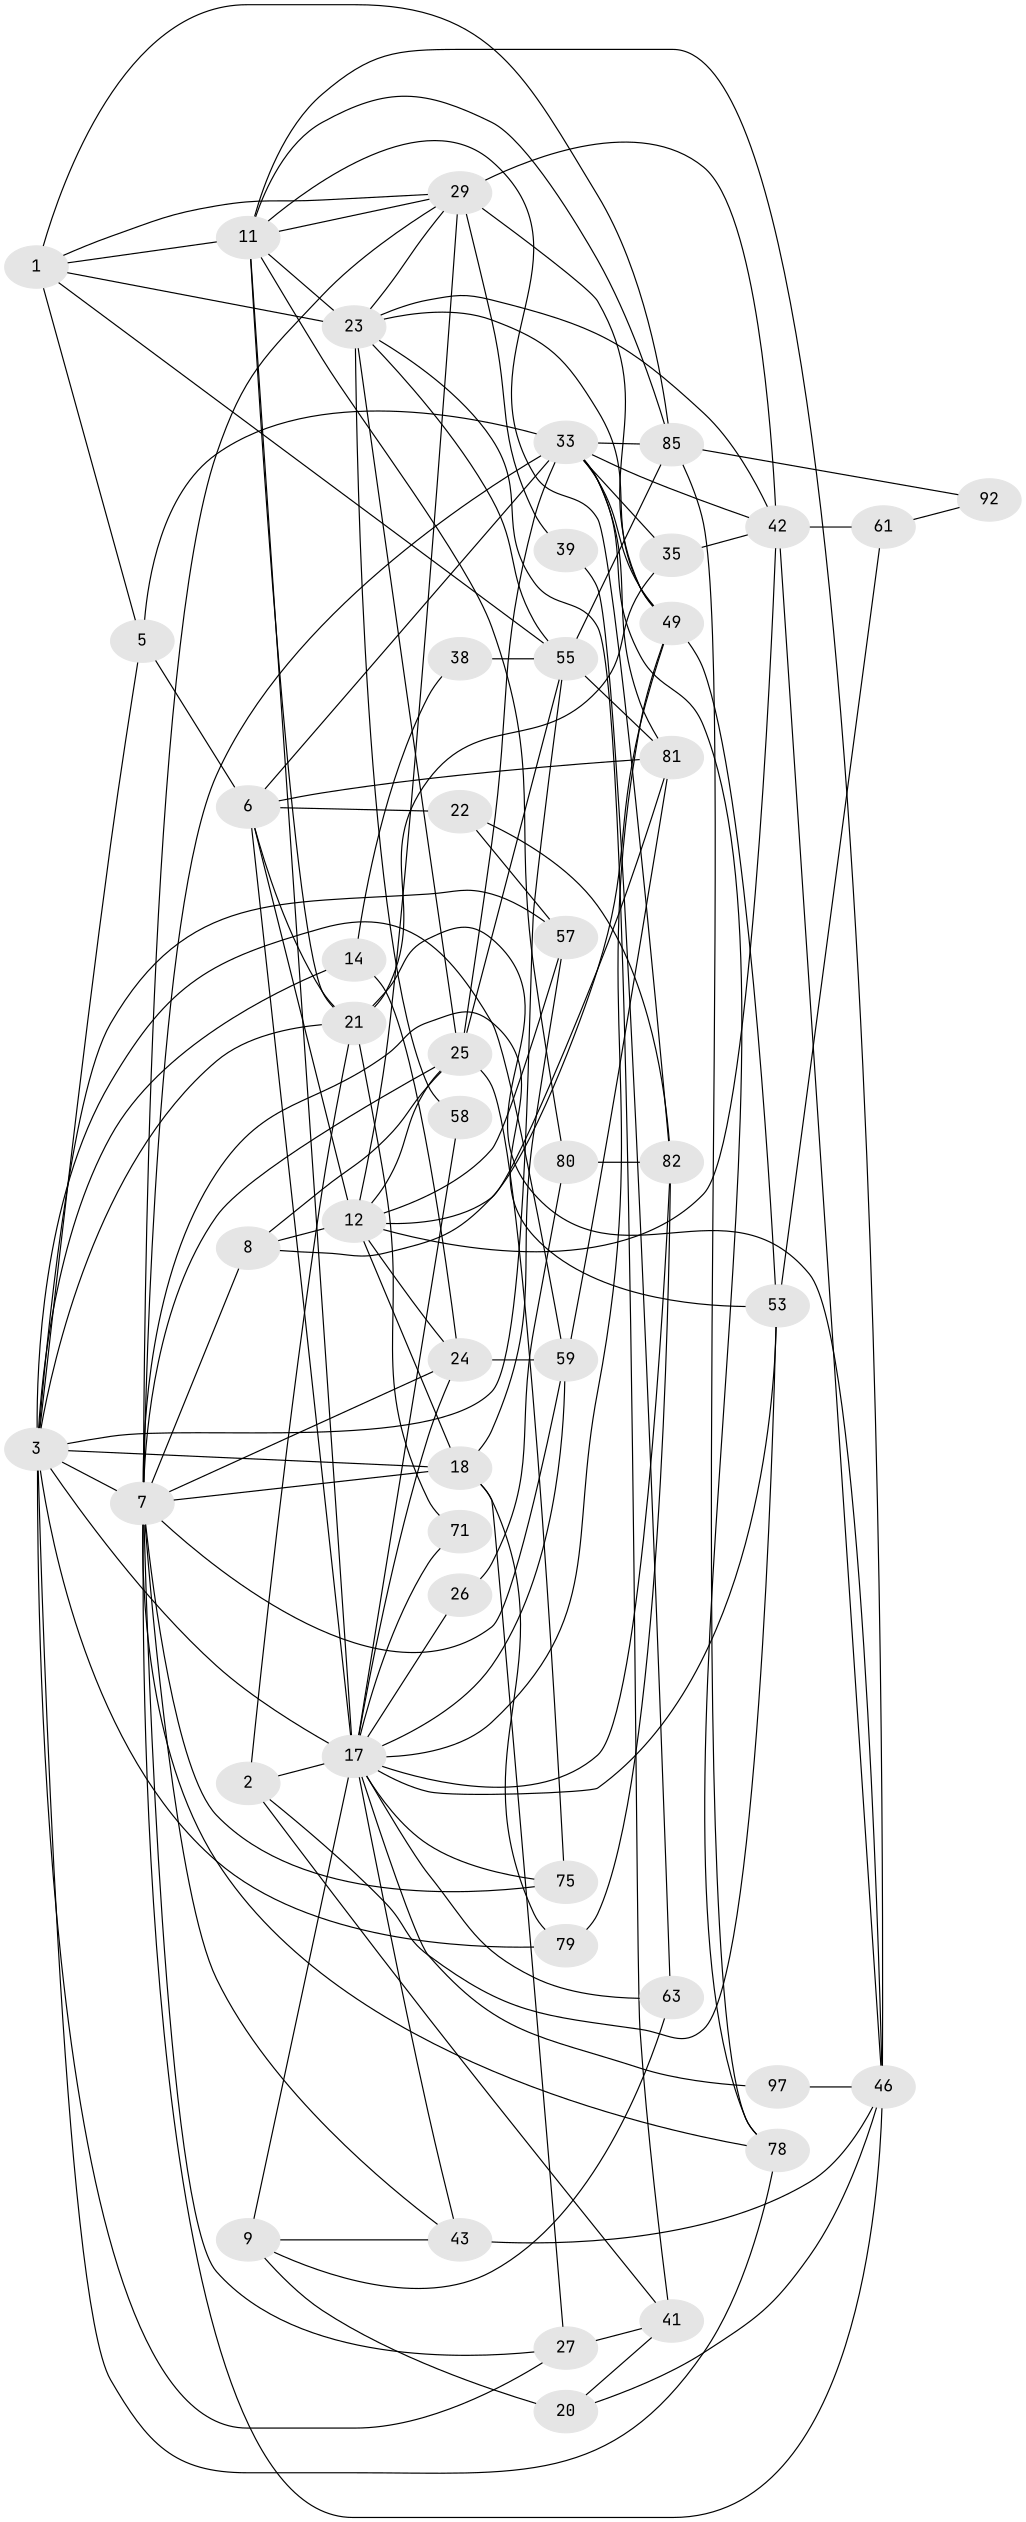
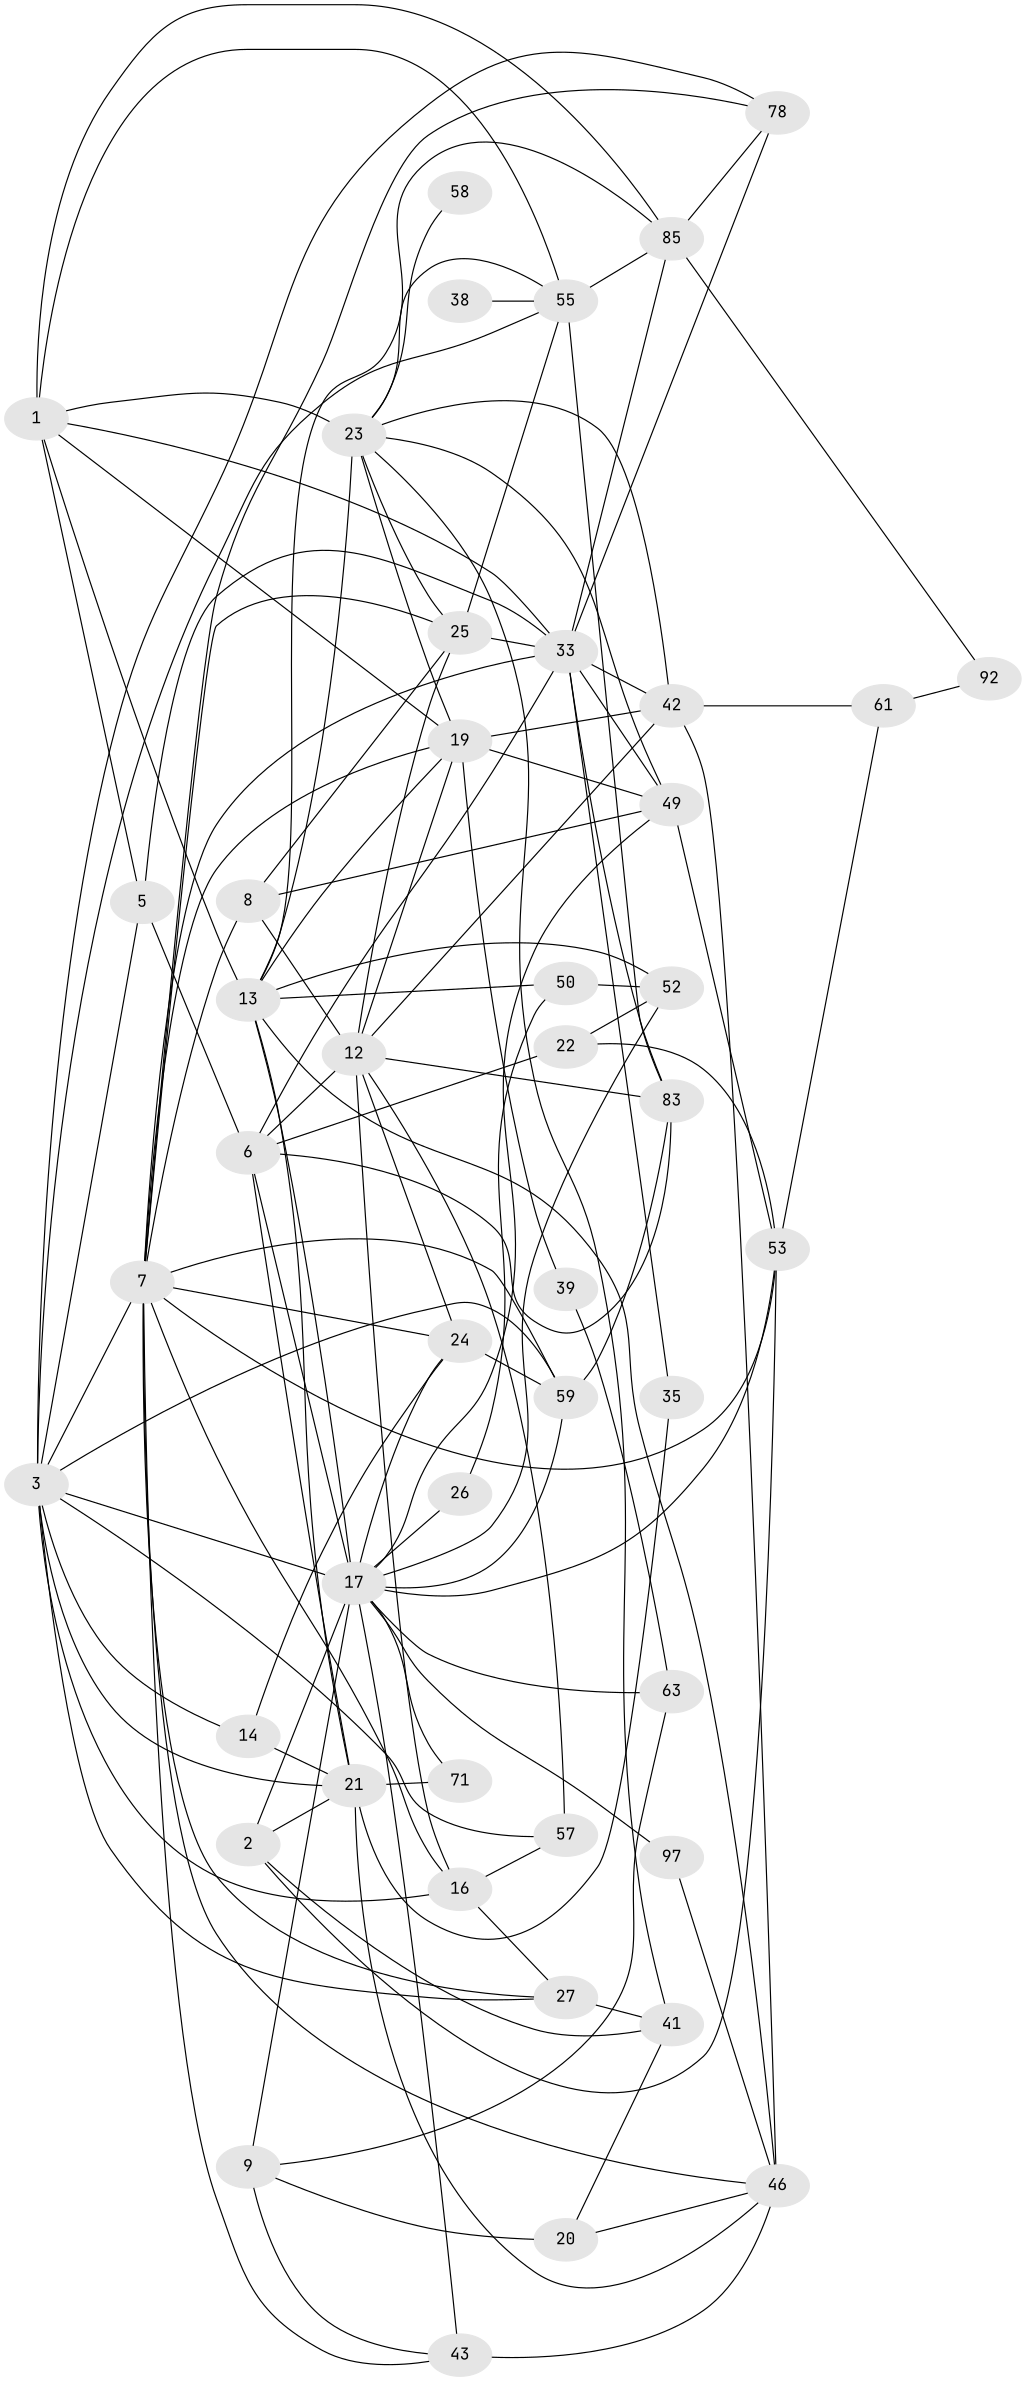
(460, 193) -> (460, 741)
(248, 238) -> (248, 1000)
none -> (326, 493)
(725, 541) -> none
(672, 758) -> (672, 1101)
(389, 796) -> (301, 1761)
(515, 877) -> (722, 1088)
(566, 1162) -> (566, 983)
(672, 1162) -> (672, 988)
(412, 1407) -> none
(460, 1468) -> (460, 1889)
(566, 1882) -> none
(566, 1946) -> none
